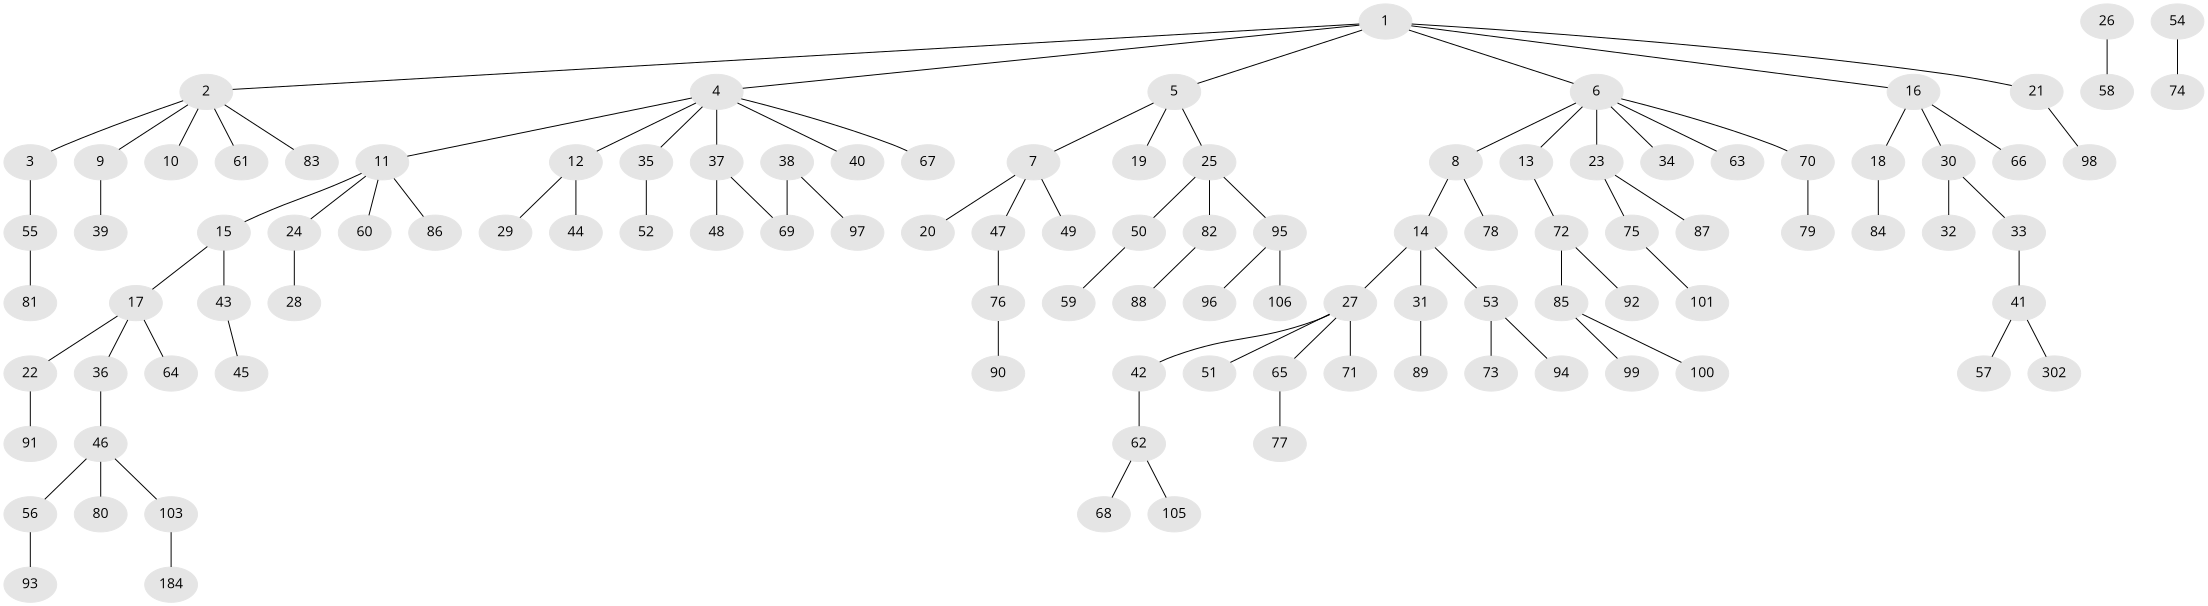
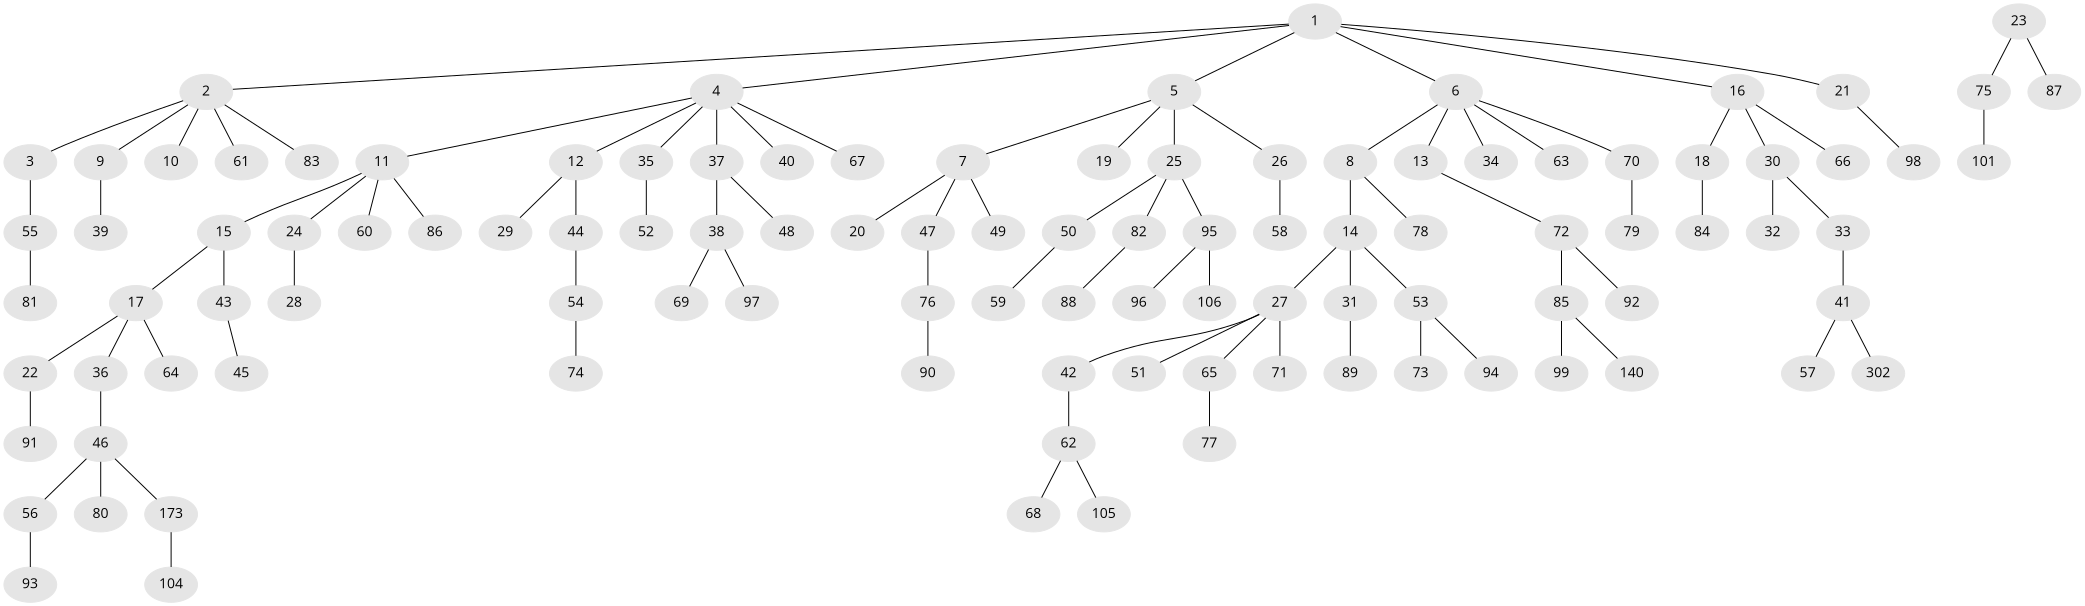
none -> (1227, 127)
(1597, 127) -> none
(752, 197) -> (717, 198)
none -> (576, 268)
(1702, 374) -> (1632, 374)
(171, 514) -> (171, 514)
(171, 585) -> (171, 585)
